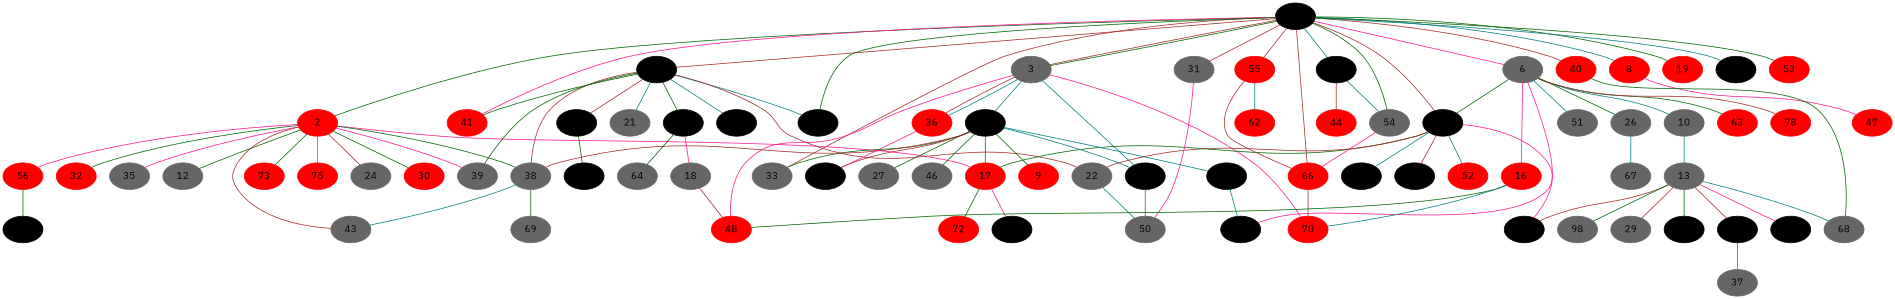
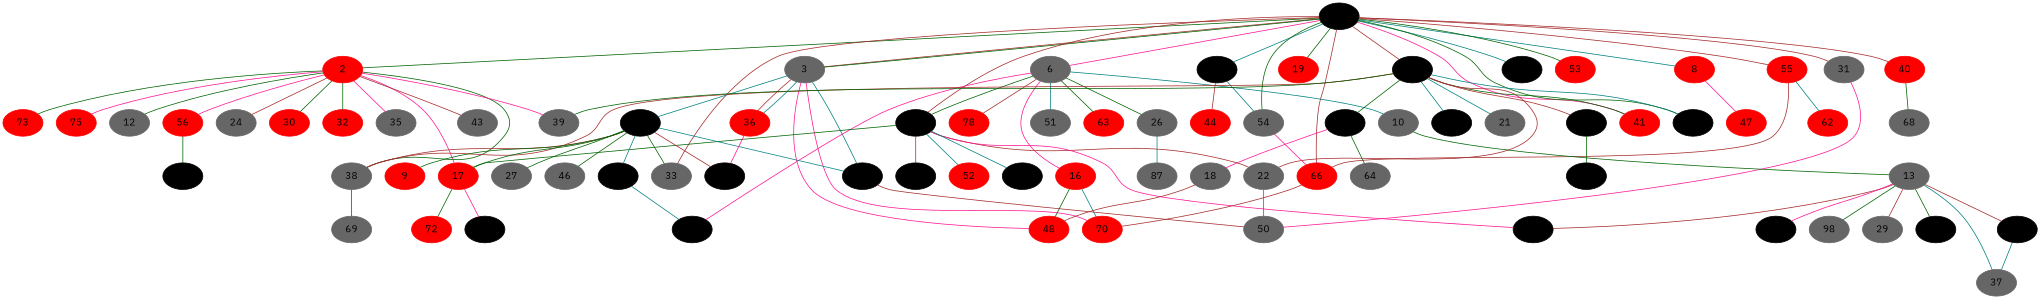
(1684, 150) -> (1650, 163)
(1631, 176) -> (1157, 176)
(1766, 199) -> (1966, 221)
(443, 208) -> none
